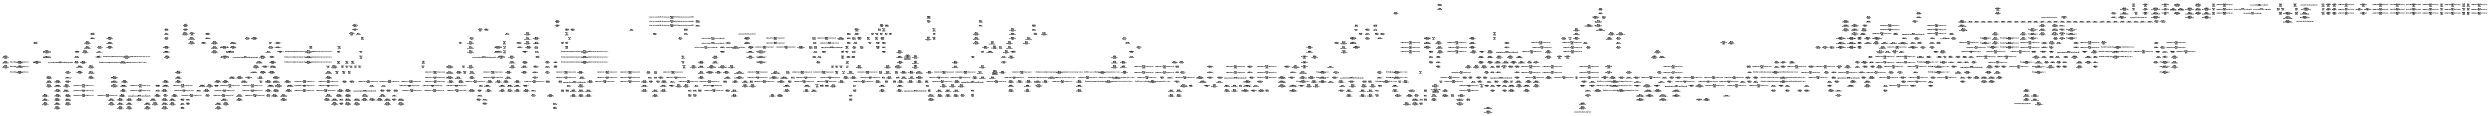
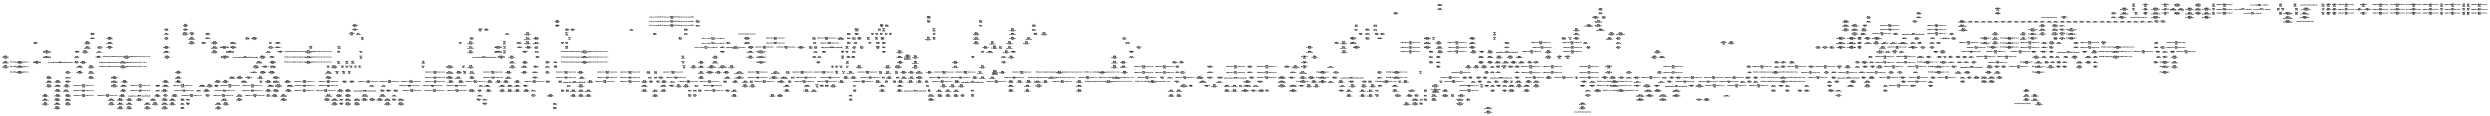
none -> (123, 67)
